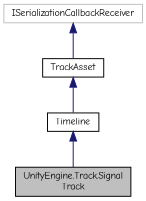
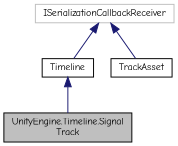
(73, 100) -> (83, 45)
(73, 182) -> (68, 127)
